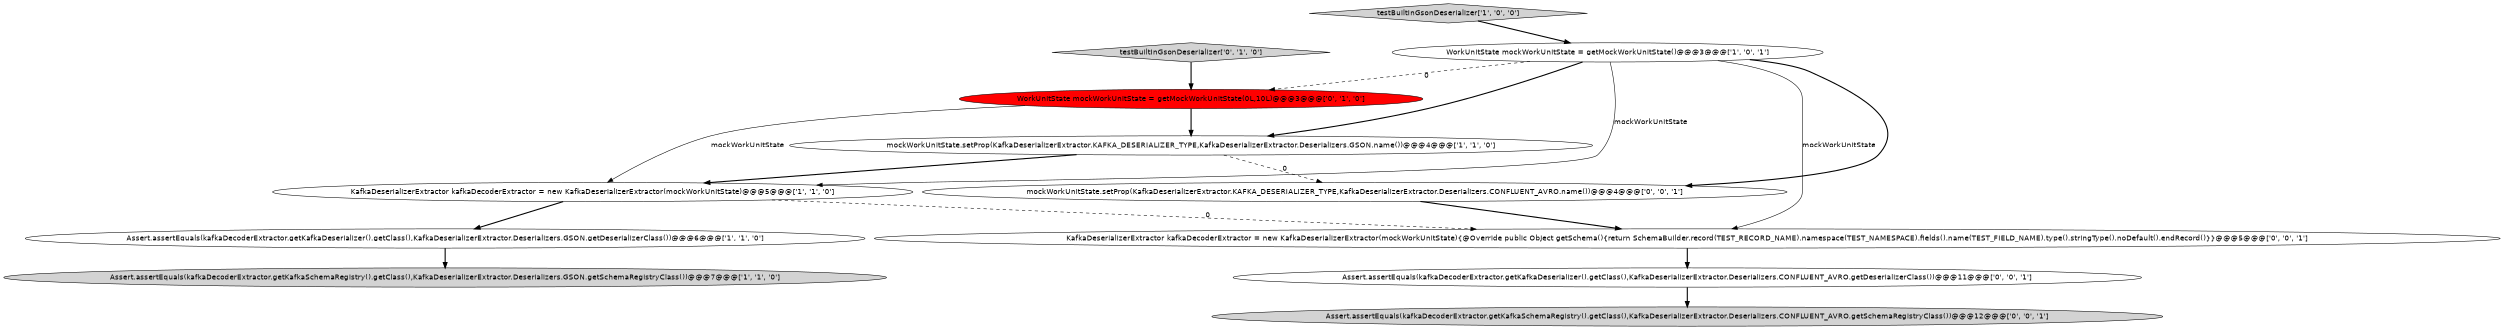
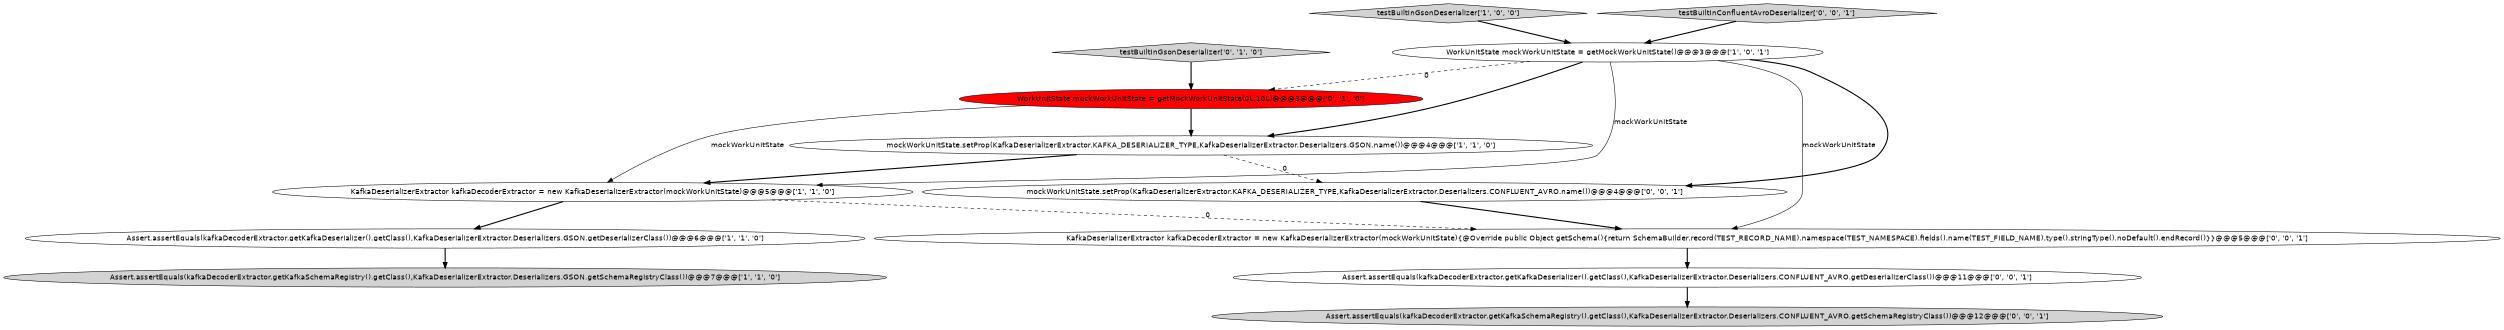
none -> (1767, 13)
